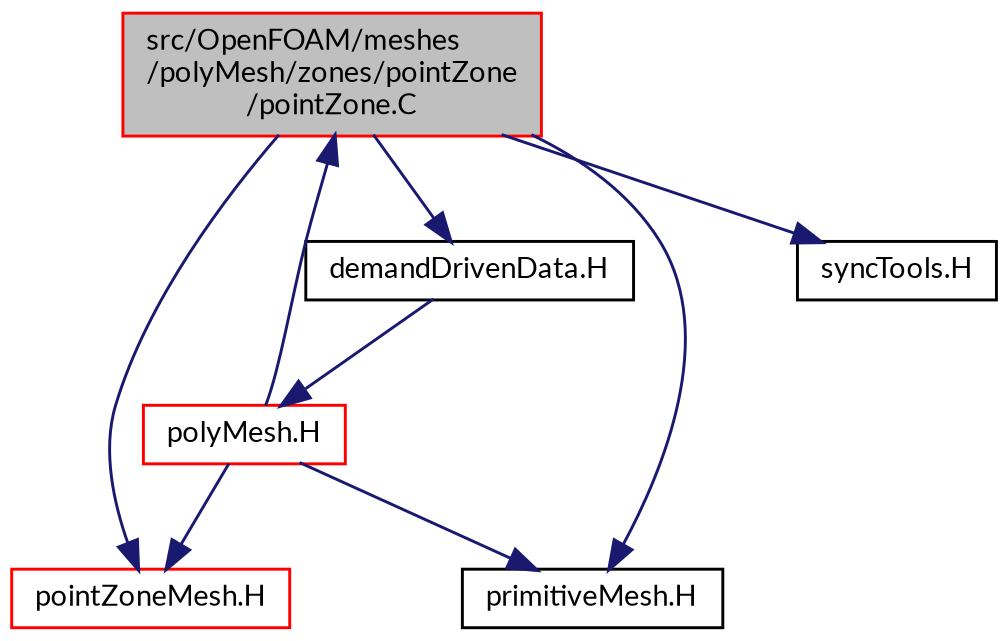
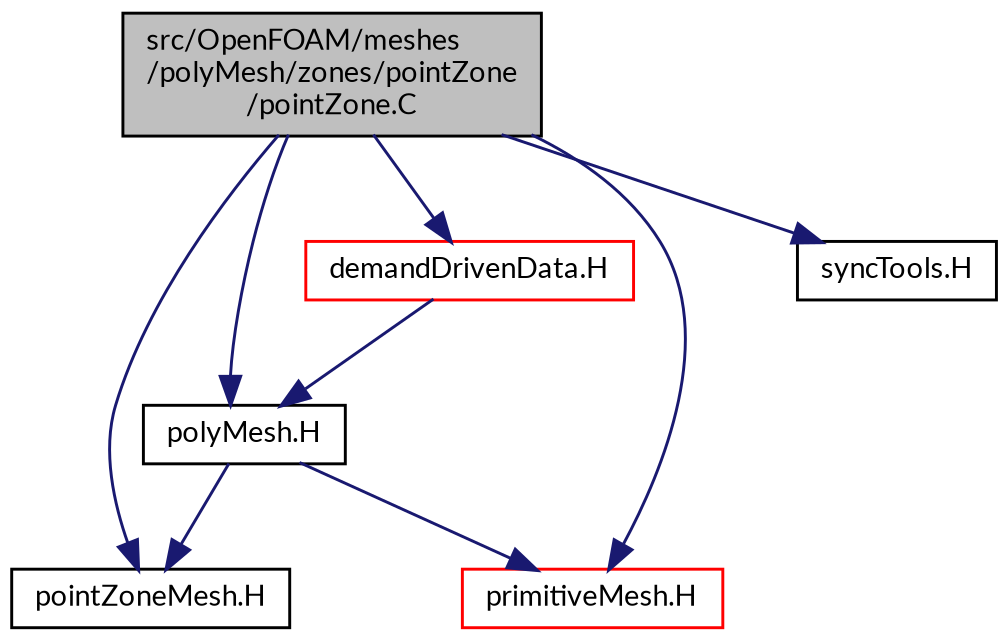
(332, 75) -> (332, 75)
(470, 271) -> (470, 271)
(296, 284) -> (250, 253)
(244, 435) -> (244, 435)
(151, 598) -> (151, 598)
(593, 598) -> (593, 598)
